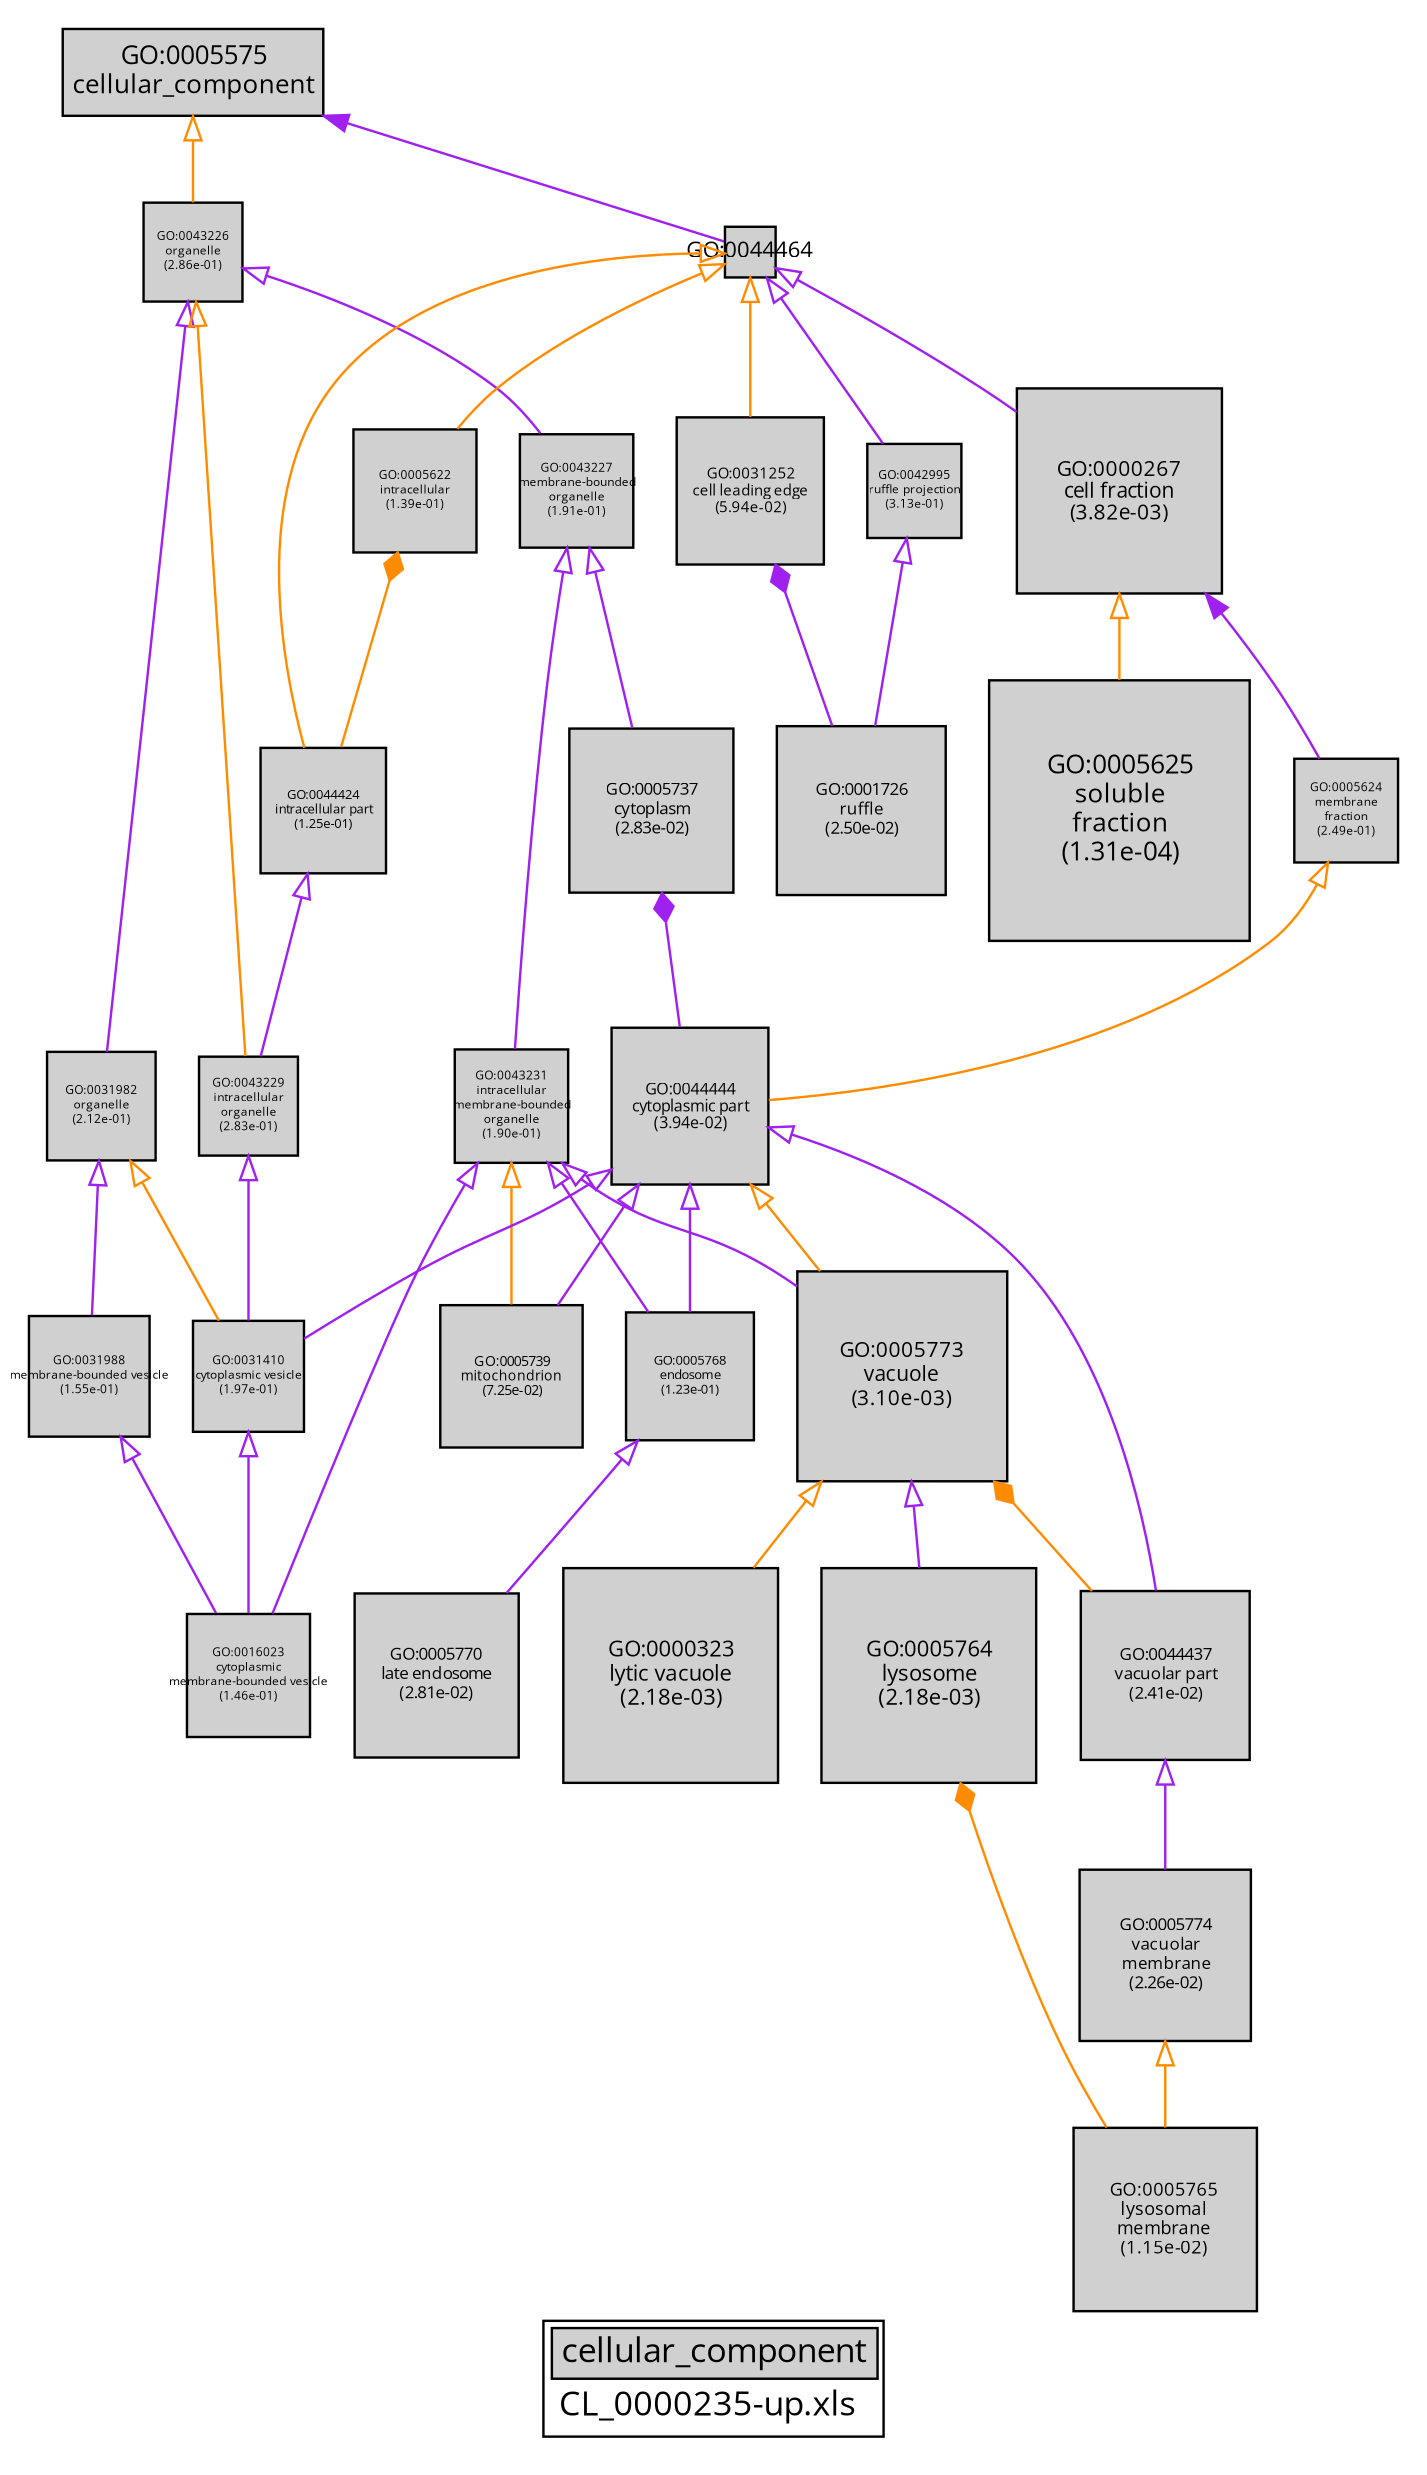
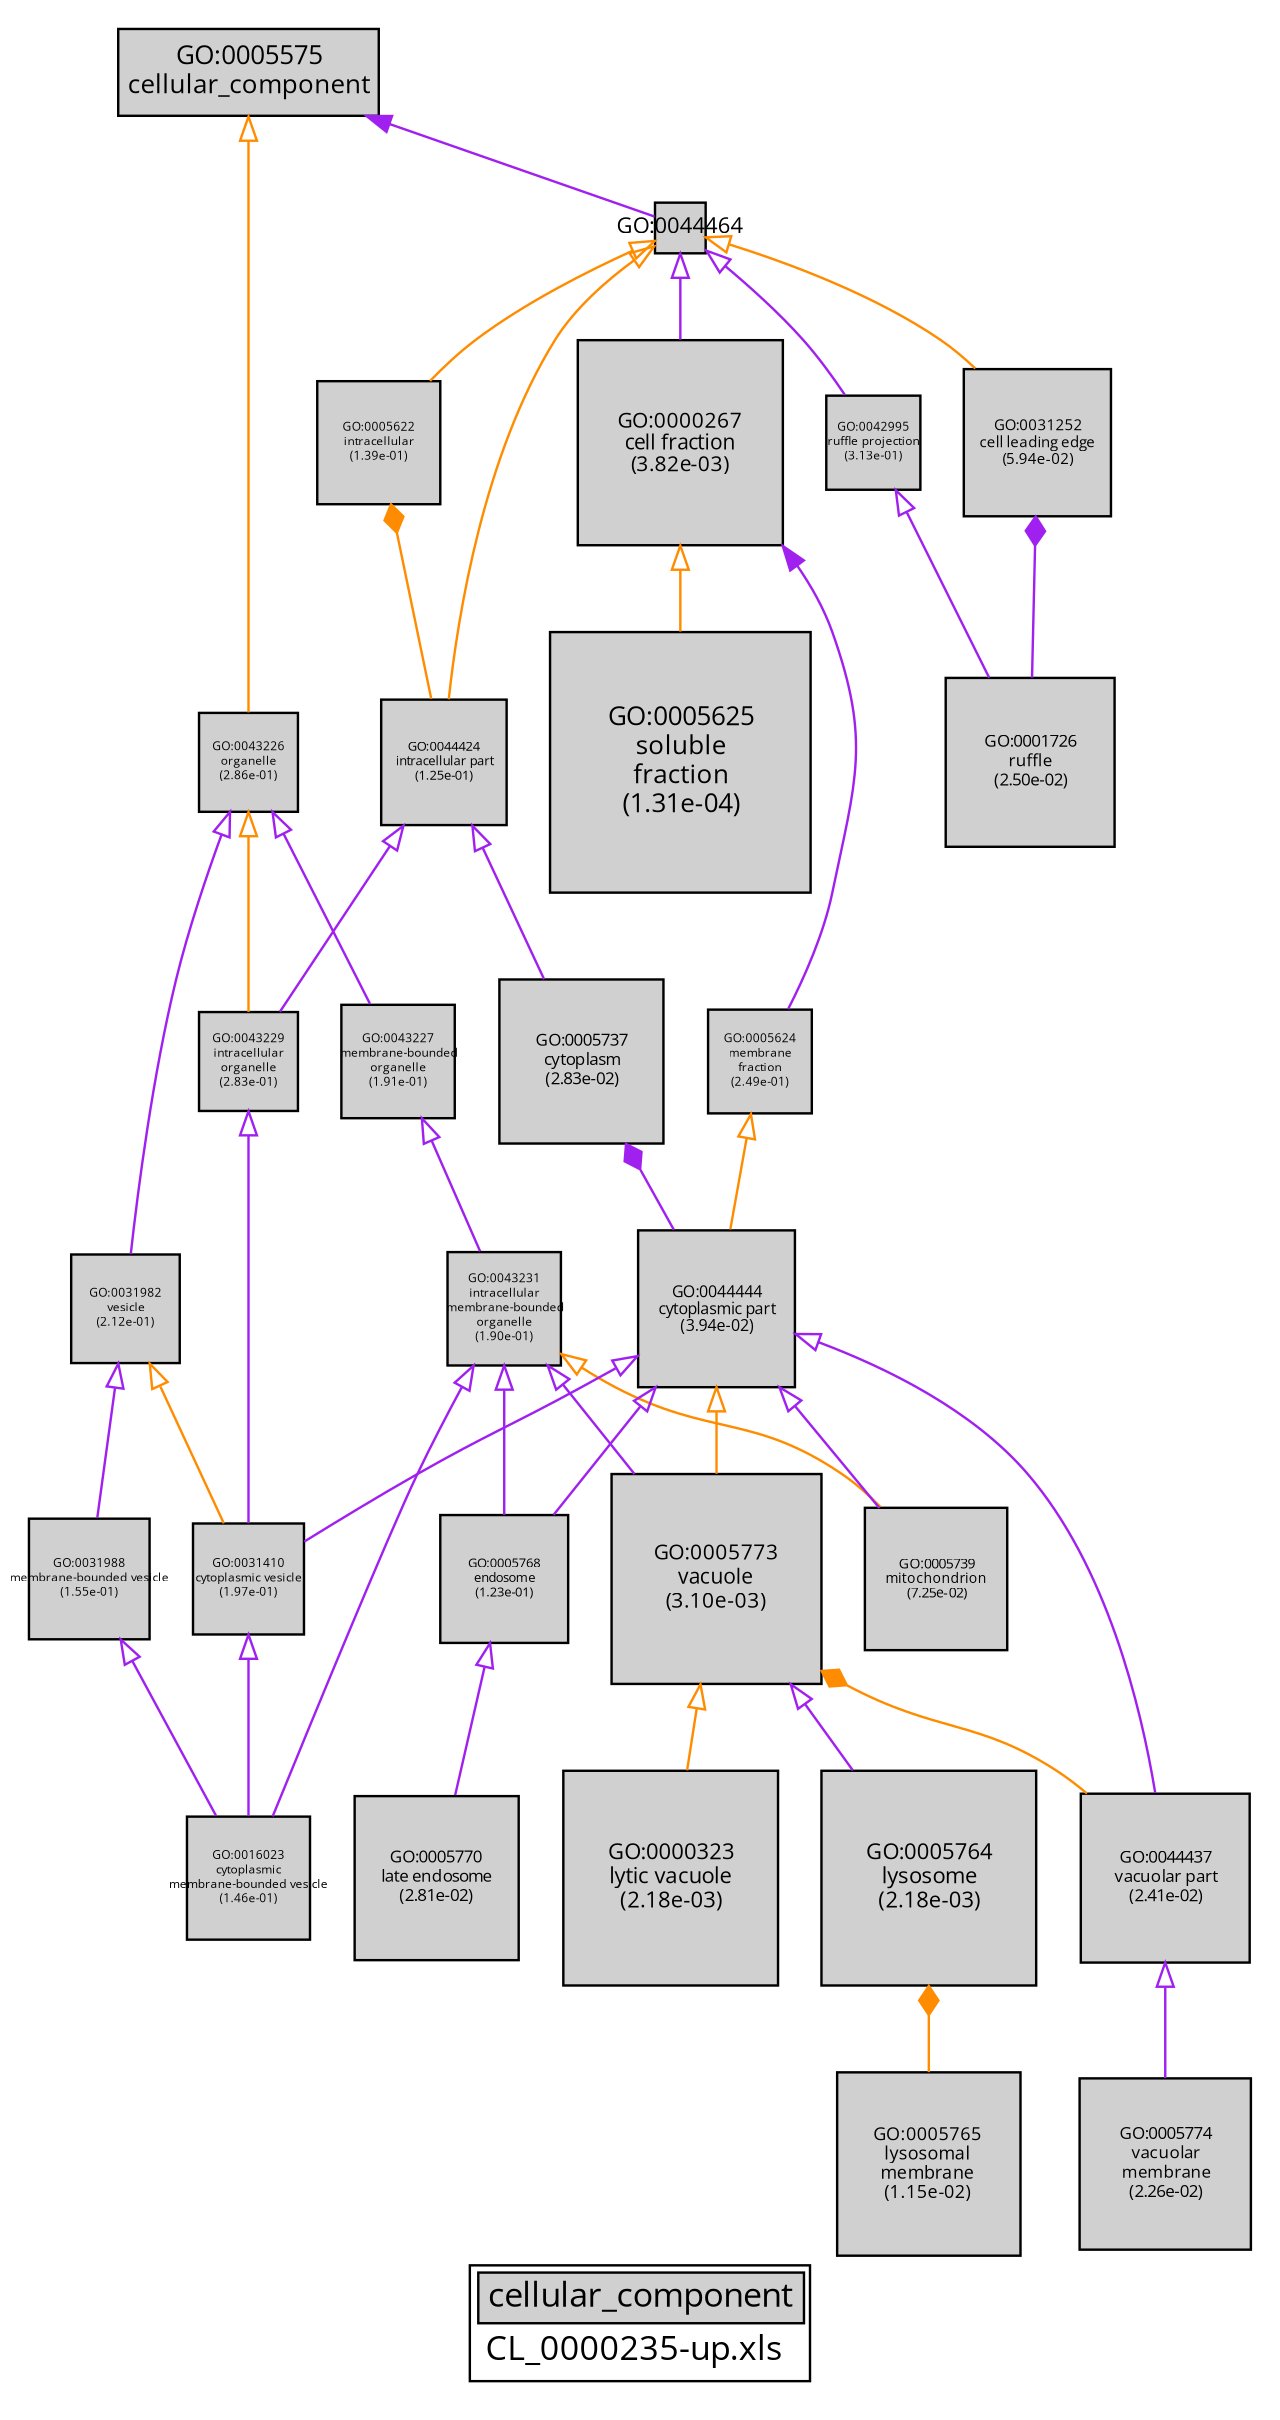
(614, 650) -> (513, 913)
(103, 1105) -> (127, 1308)
(1165, 2097) -> none
